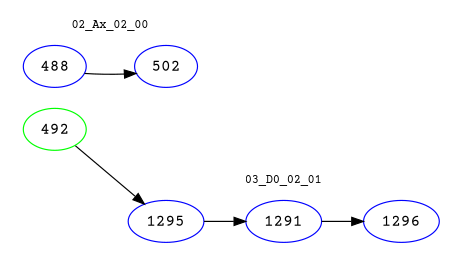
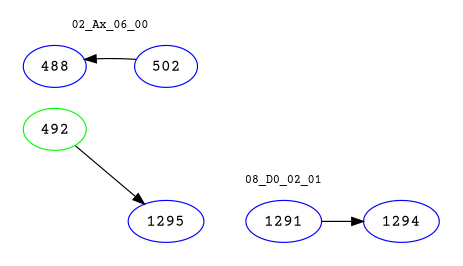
(110, 25) -> (110, 25)
(104, 74) -> (116, 59)
(284, 180) -> (284, 180)
(219, 221) -> none
(401, 221) -> (401, 221)
